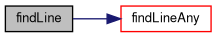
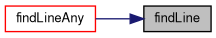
(90, 19) -> (113, 19)
